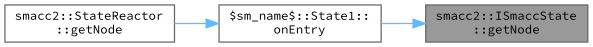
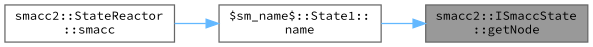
(90, 24) -> (90, 24)
(300, 24) -> (300, 24)
